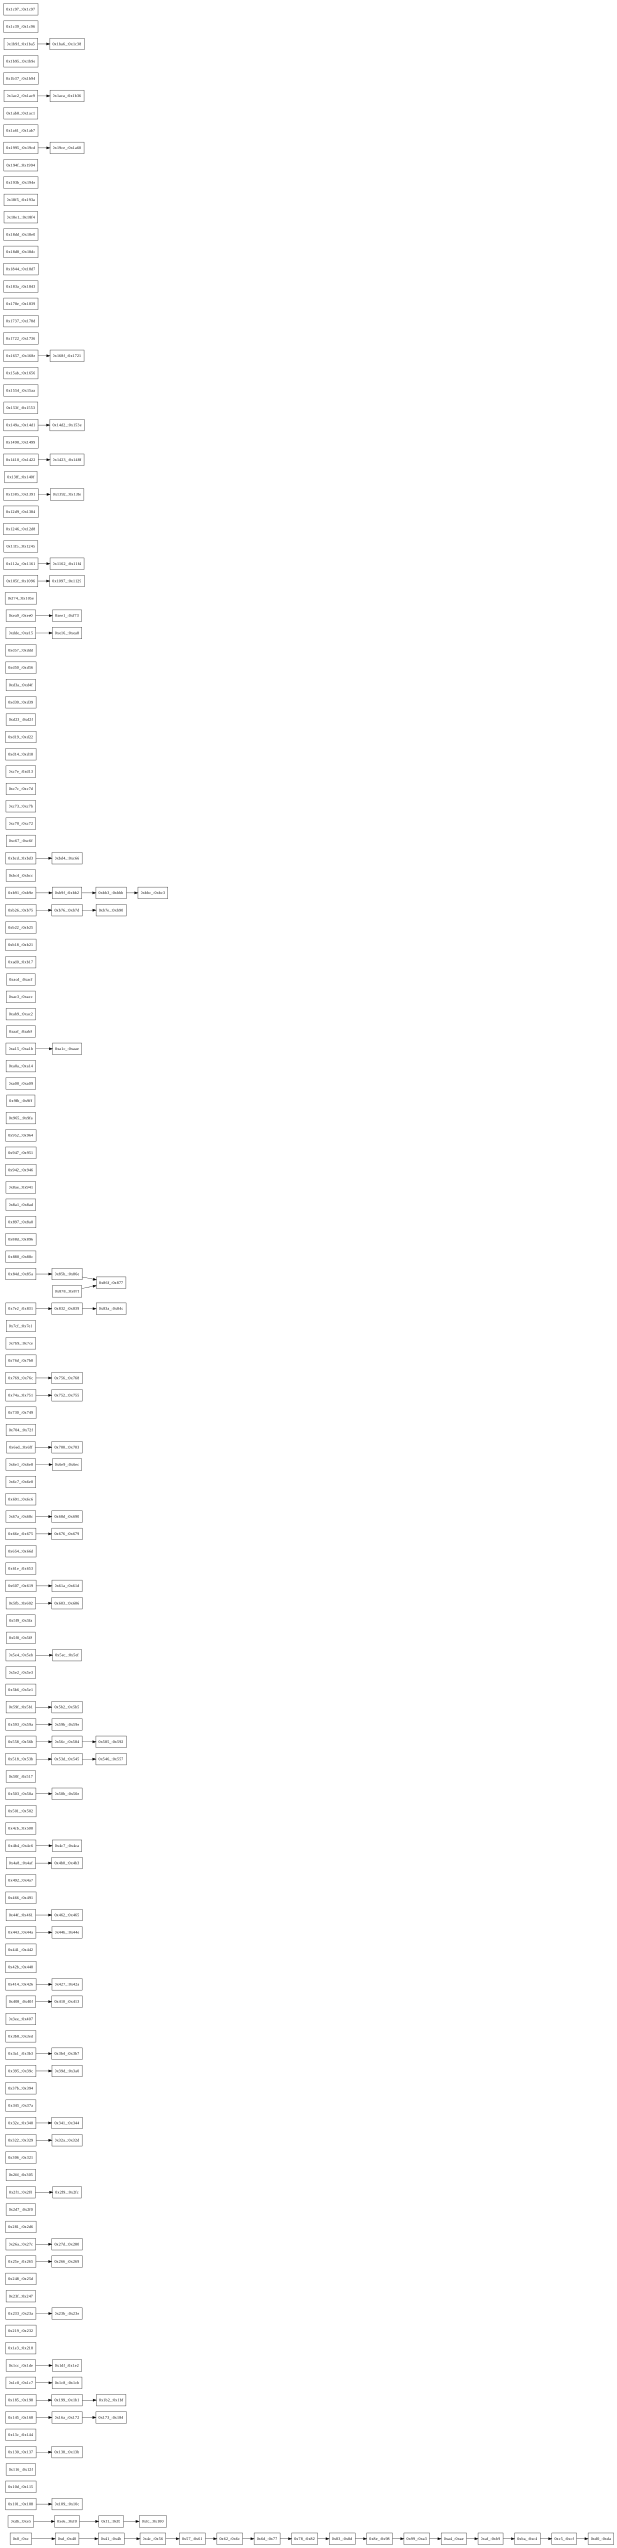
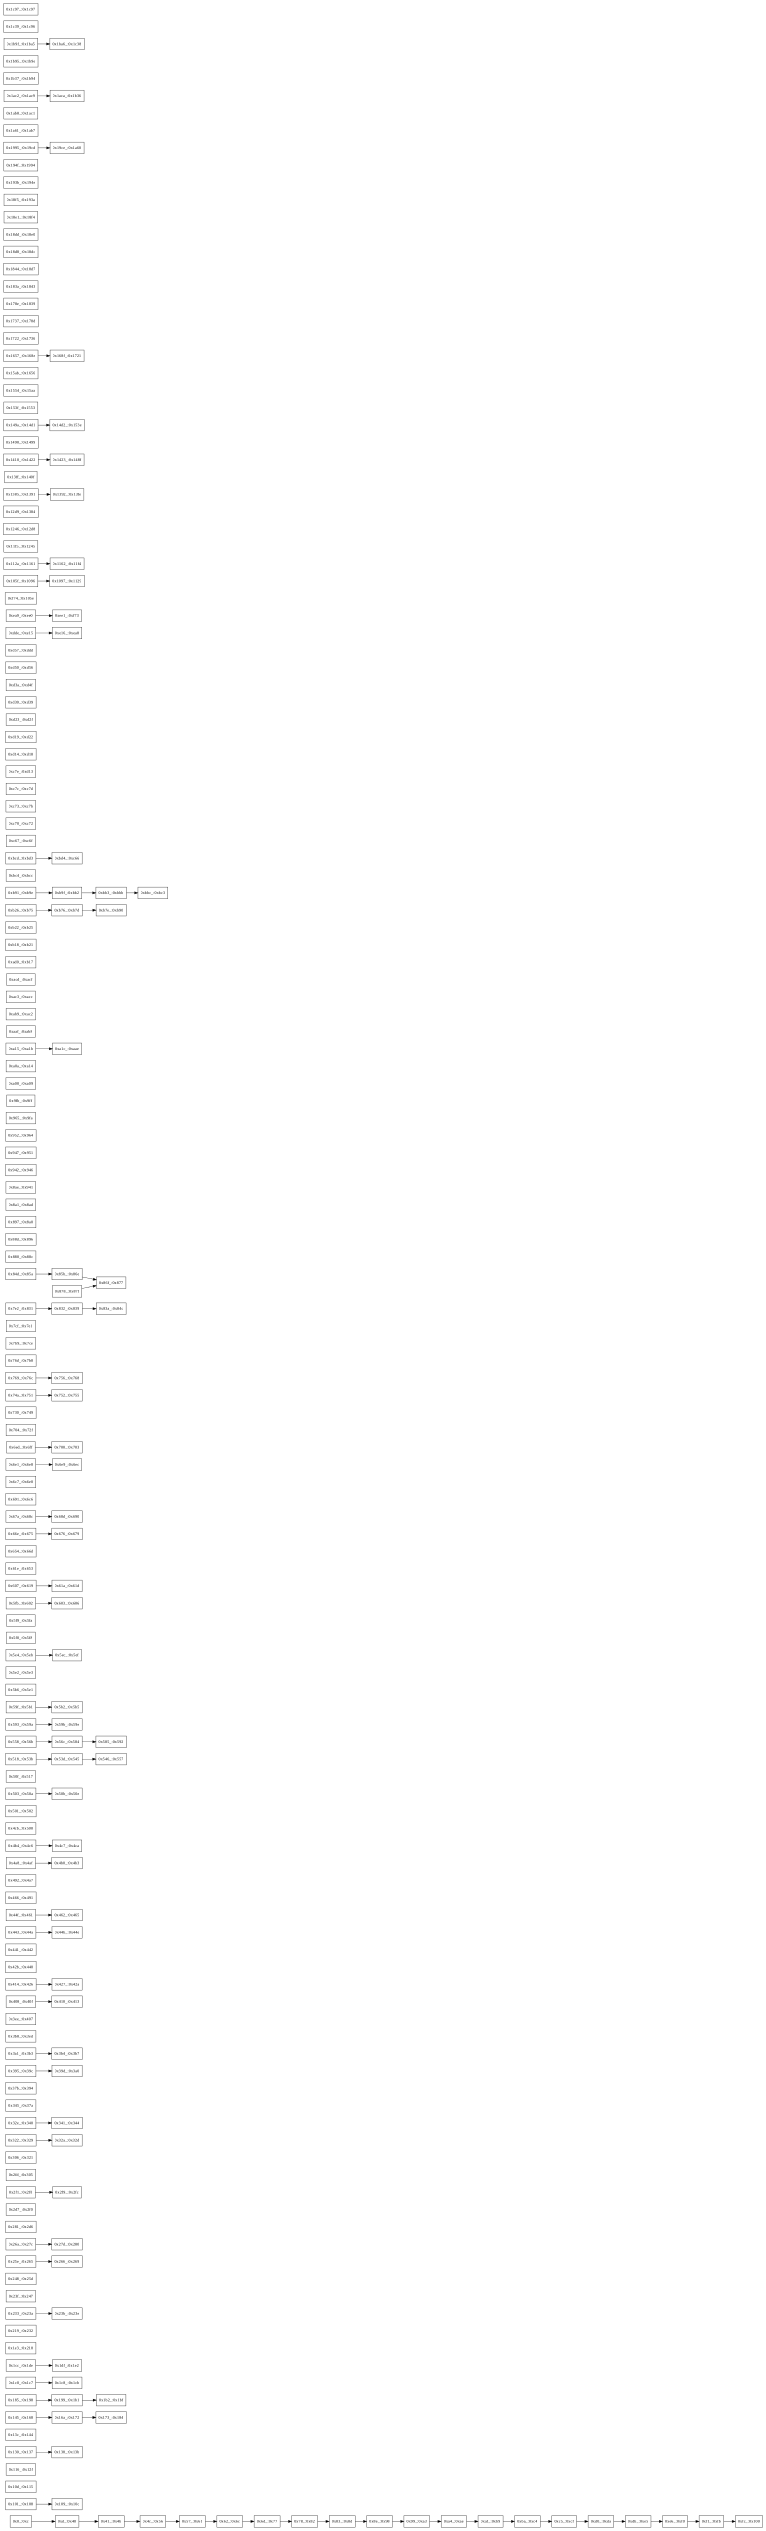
none -> (618, 2521)
